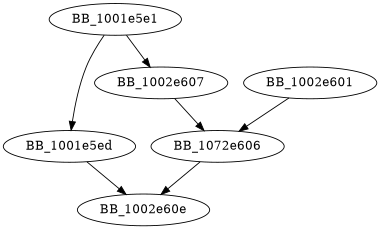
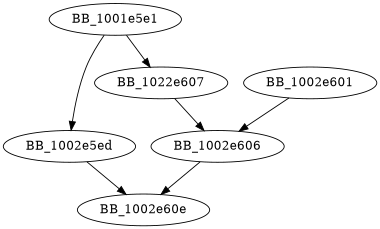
(161, 83) -> (161, 83)
(69, 146) -> (69, 146)
(218, 146) -> (218, 146)
